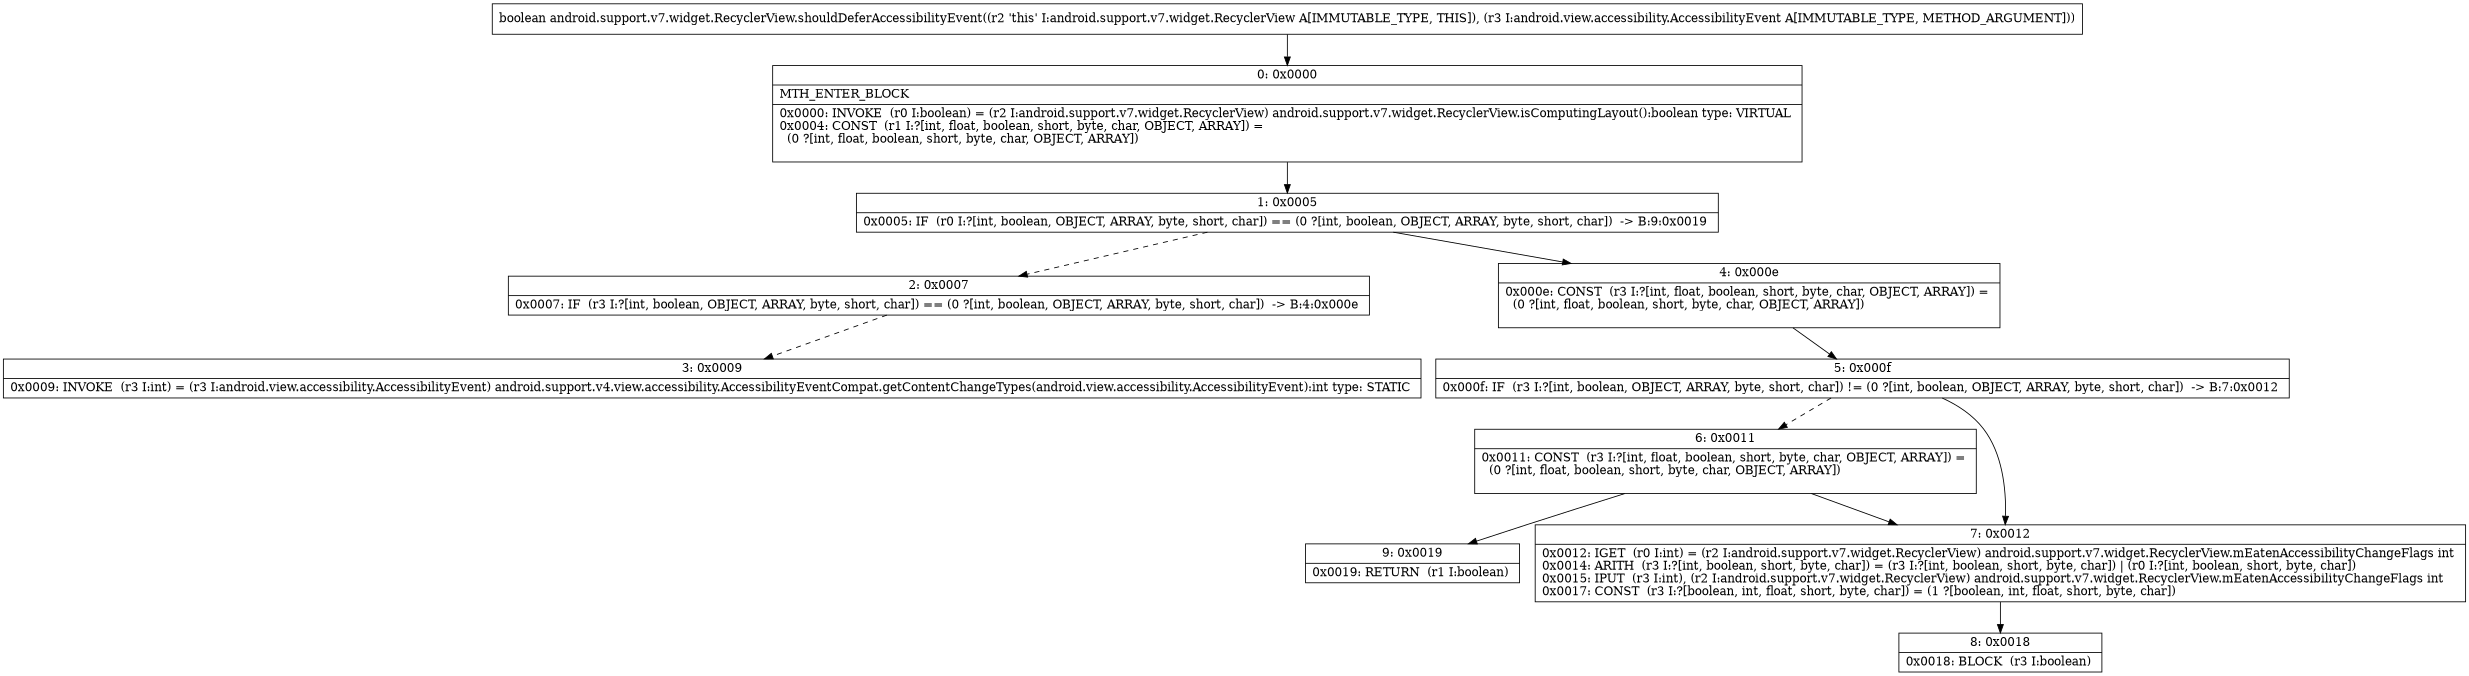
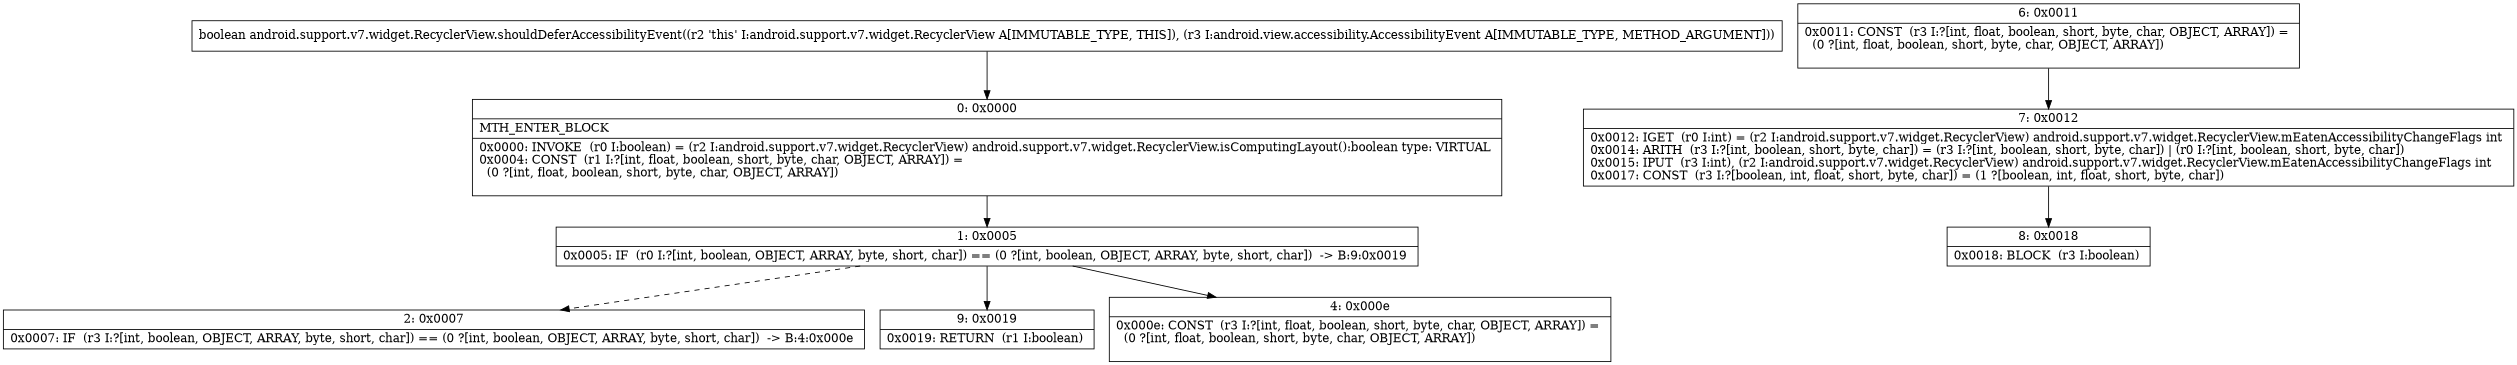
(712, 379) -> none
(1863, 379) -> none
(1550, 517) -> (987, 284)
